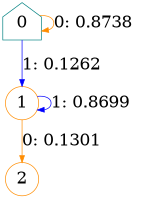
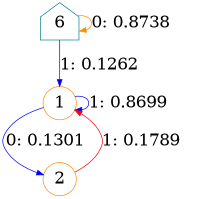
(22, 23) -> (60, 23)
(22, 138) -> (3, 138)
none -> (102, 145)
